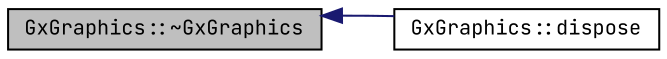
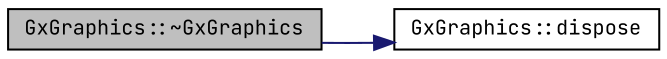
(368, 16) -> (348, 43)
